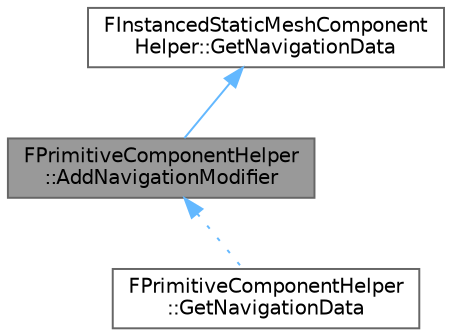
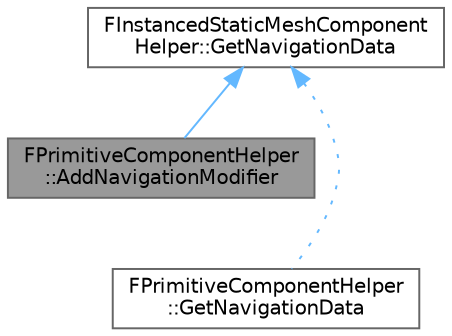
(220, 241) -> (338, 178)
